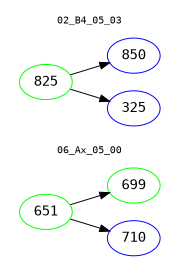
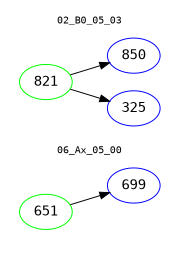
(90, 21) -> (90, 21)
(46, 82) -> (46, 82)
(134, 186) -> (134, 186)
(134, 238) -> none
